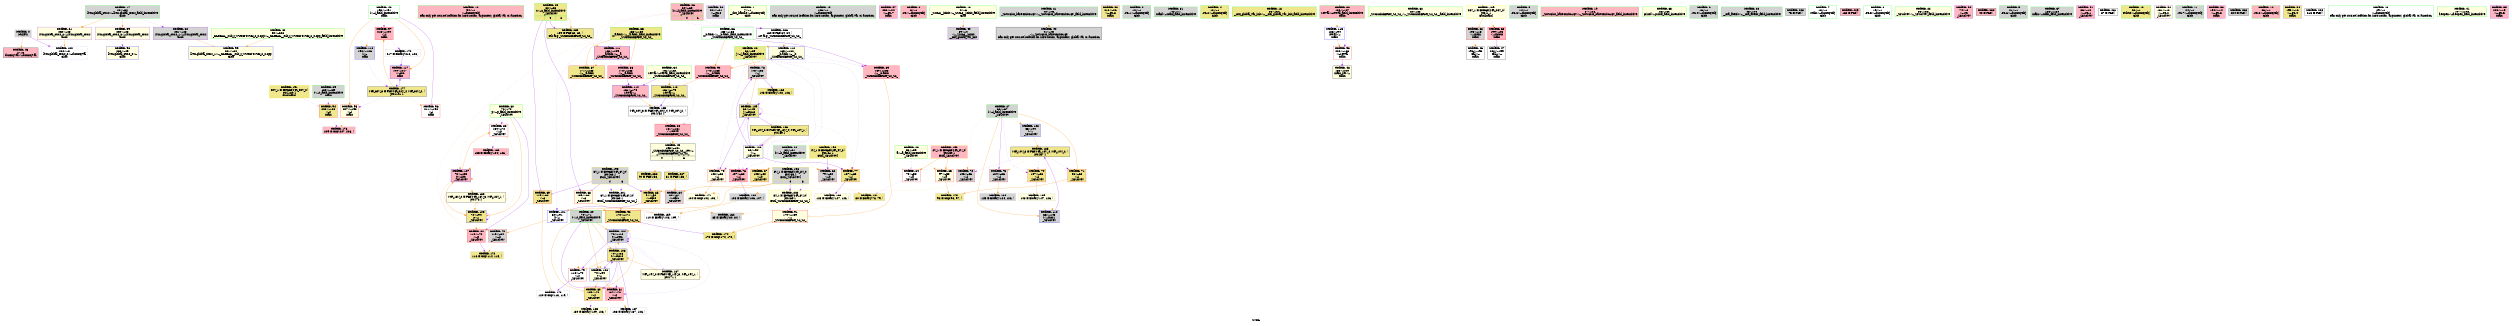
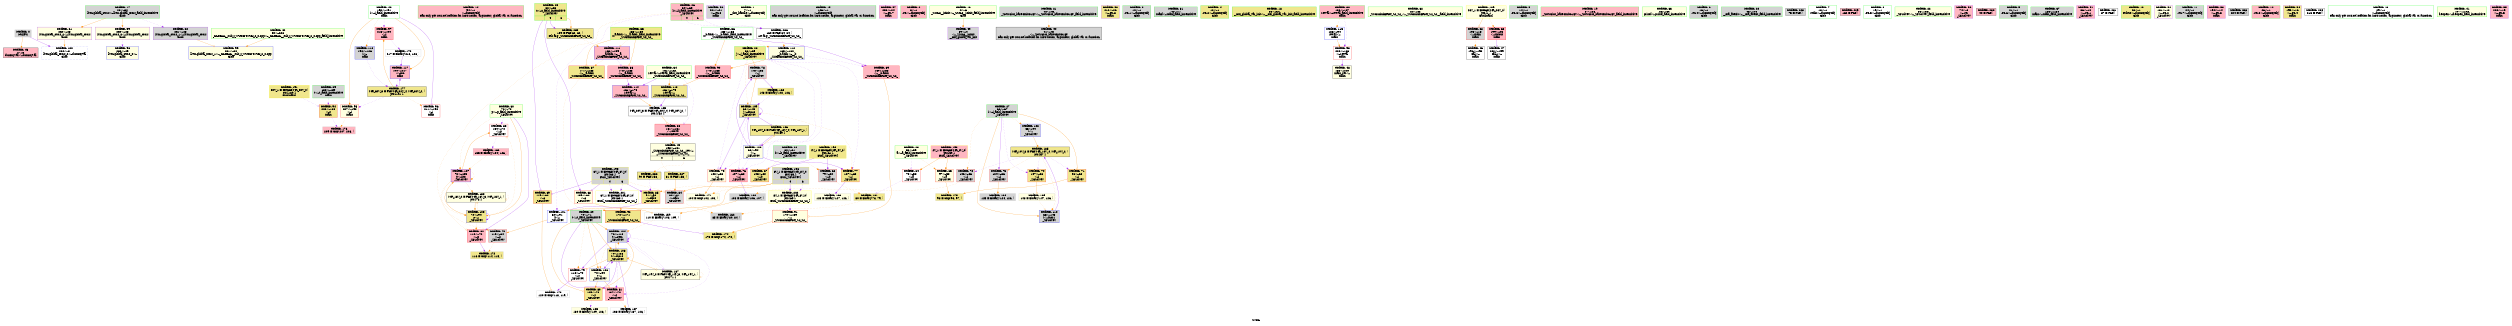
none -> (781, 164)
